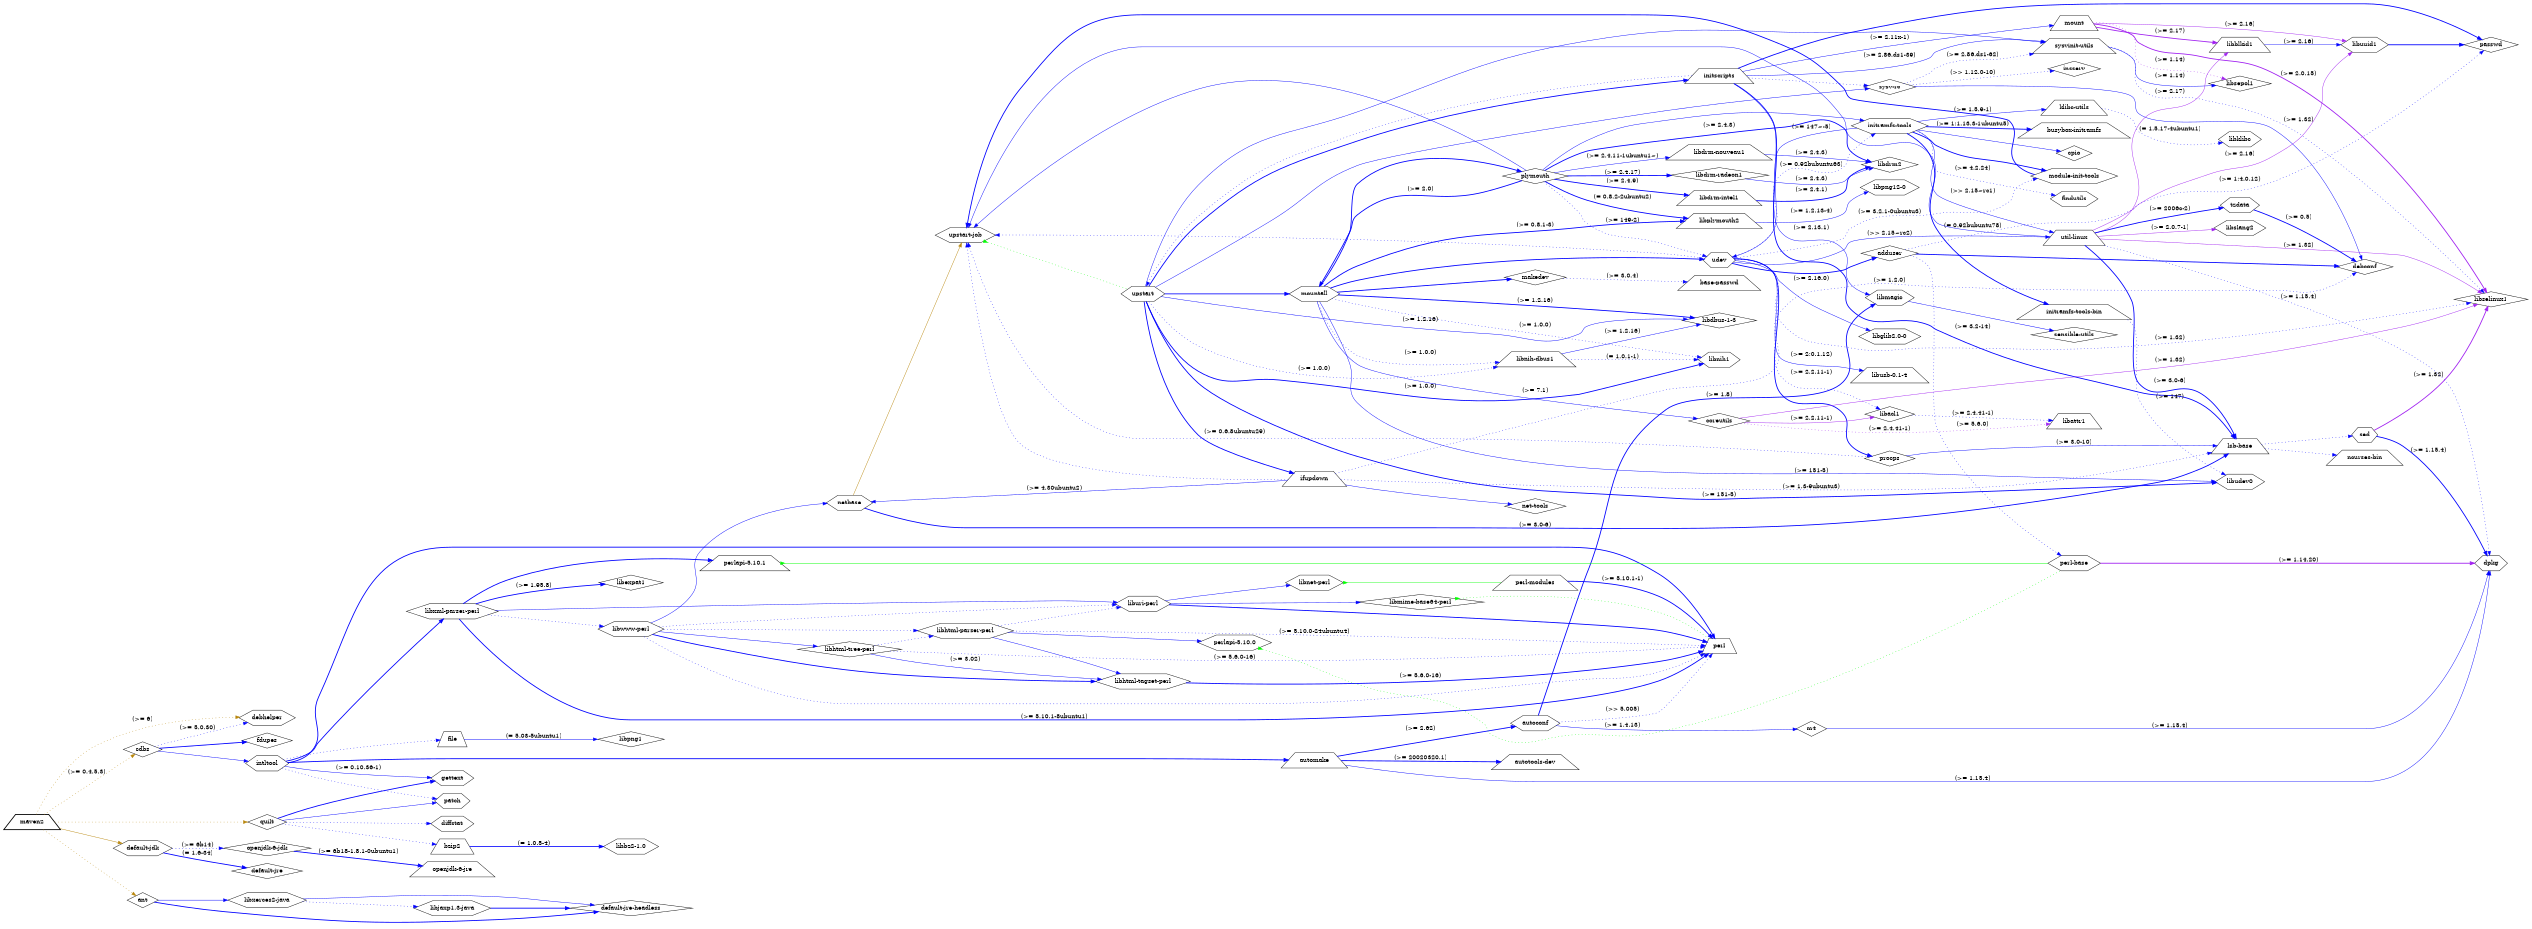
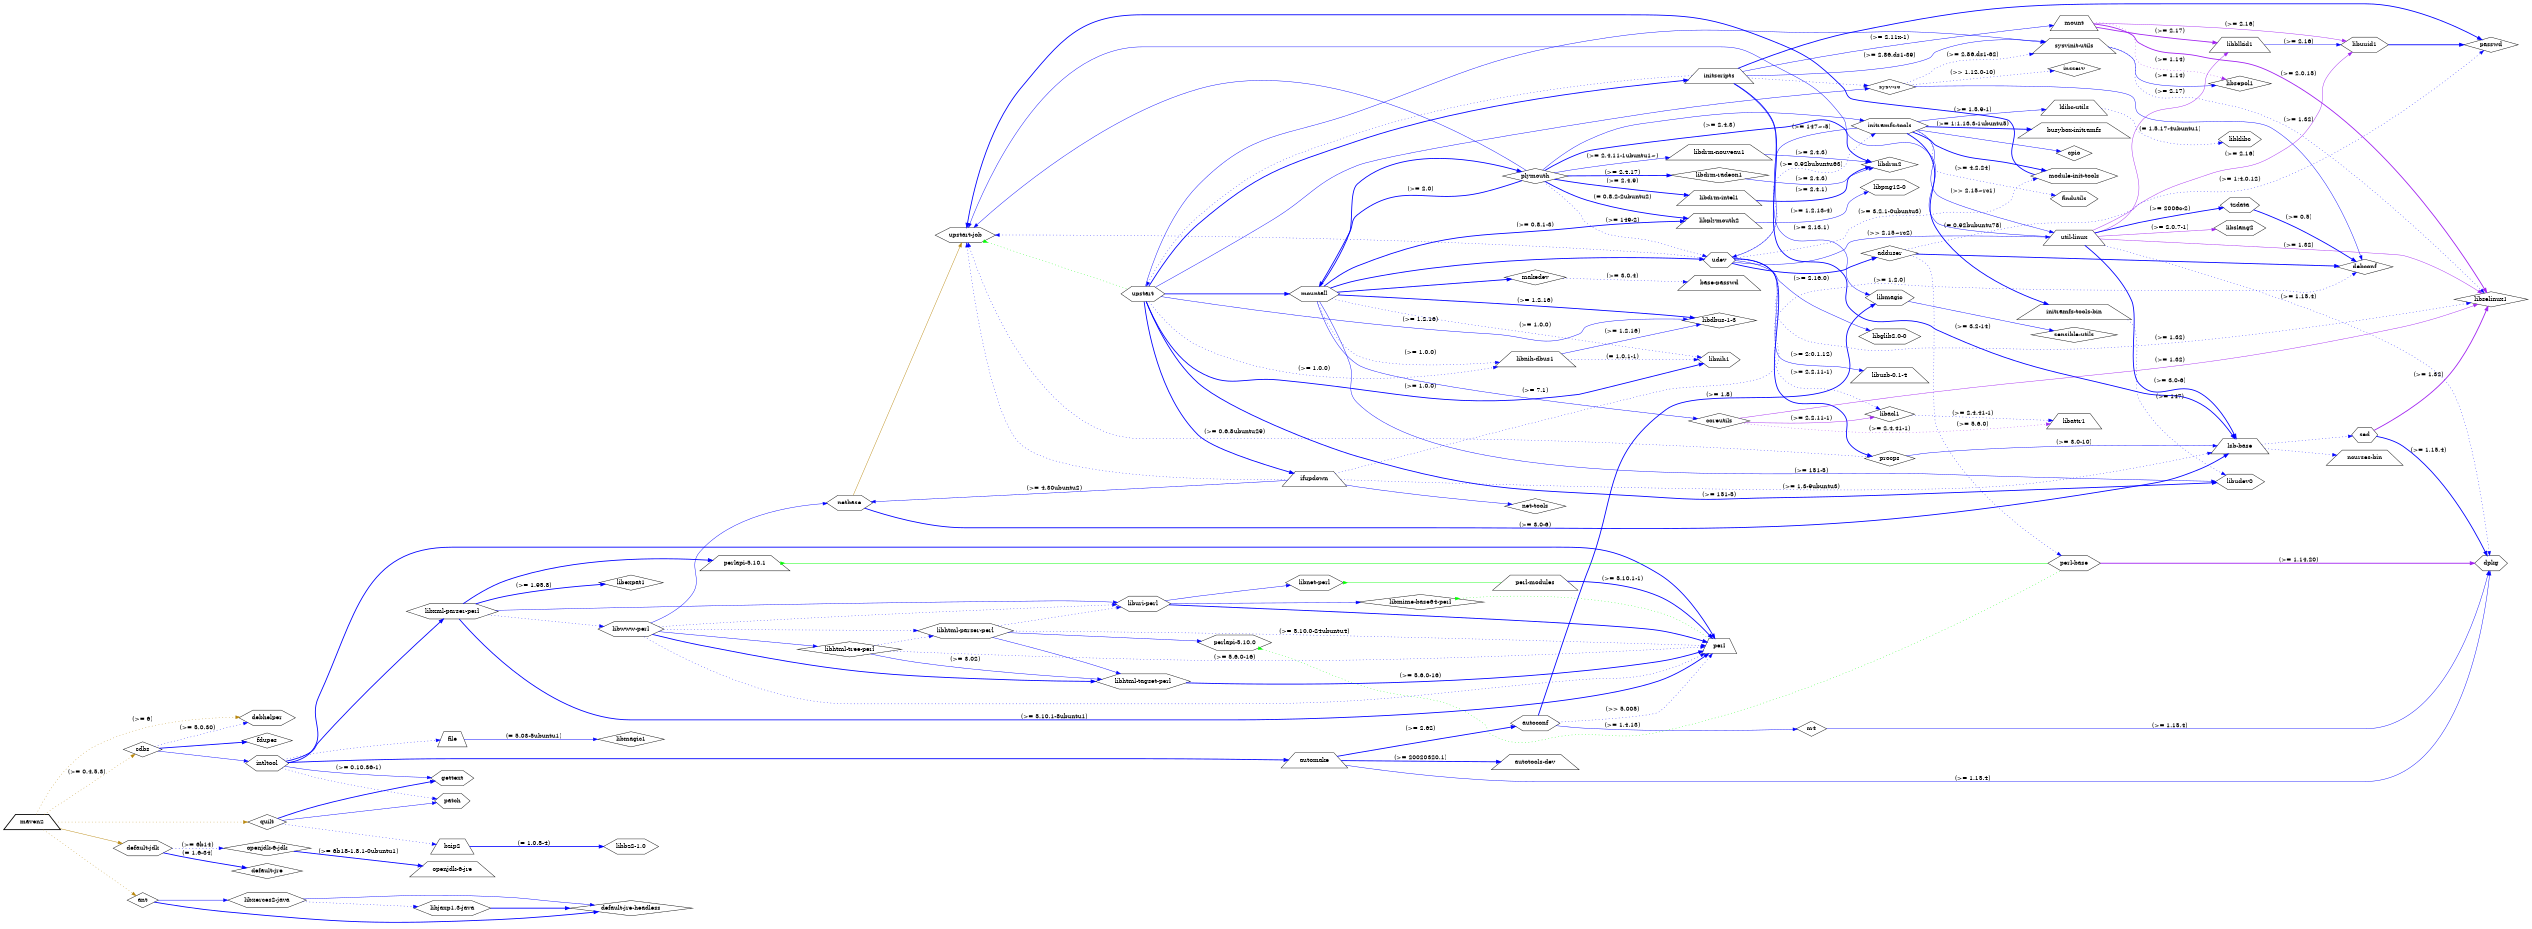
(631, 739) -> (631, 739)
(452, 824) -> none
